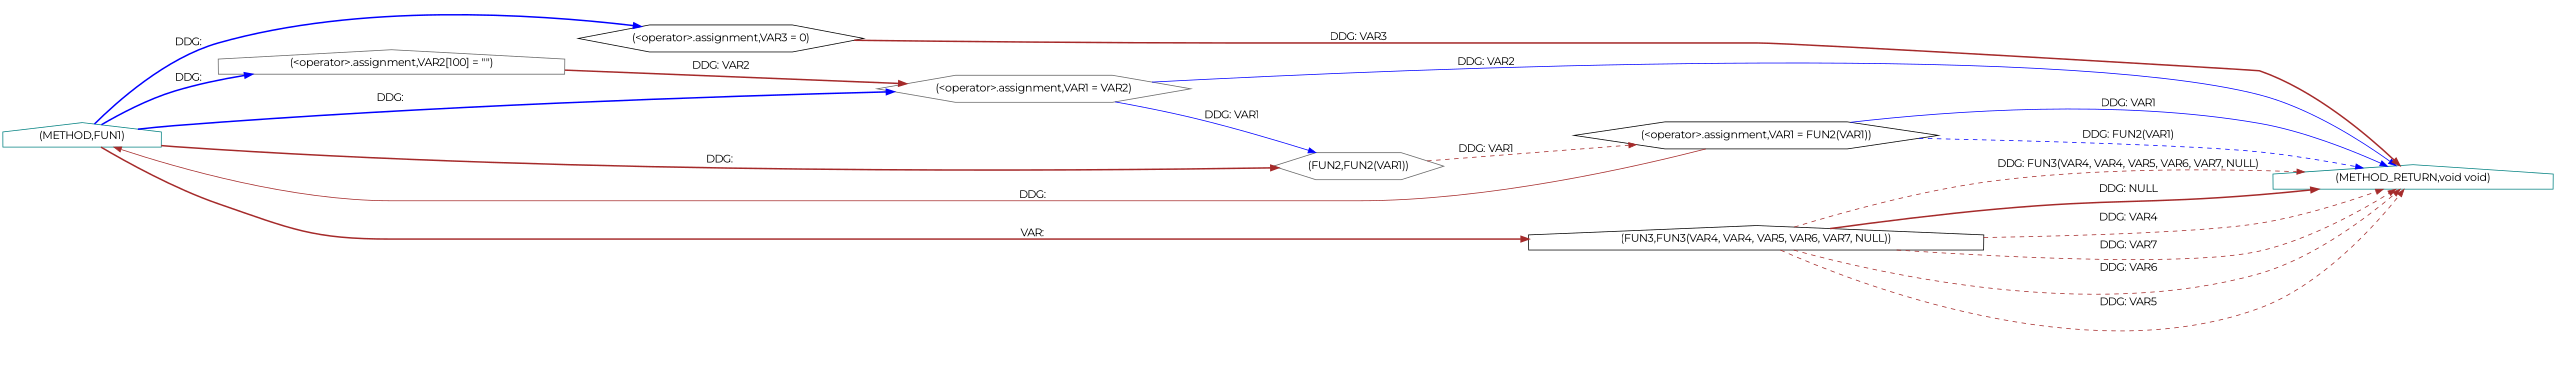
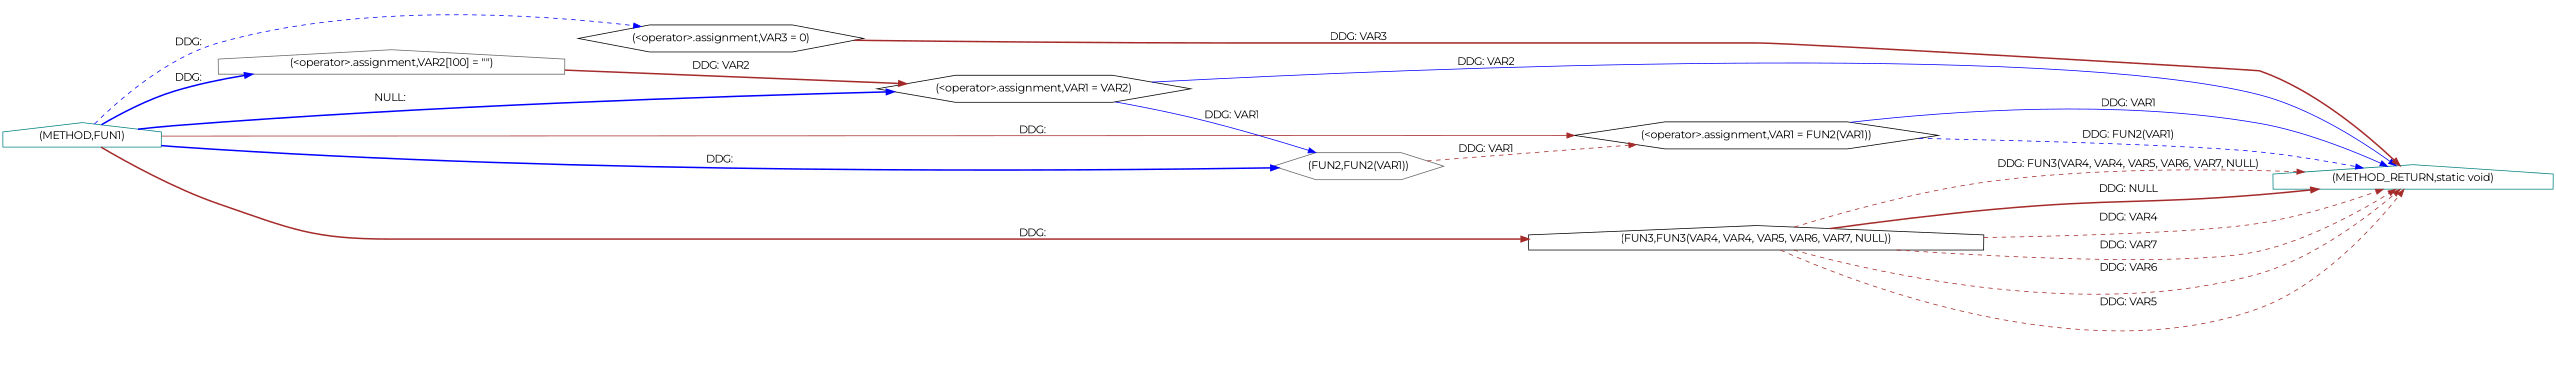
(350, 20) -> (350, 20)
(1034, 89) -> (1034, 89)
(392, 98) -> (392, 98)
(716, 168) -> (716, 168)
(2413, 178) -> (2413, 178)
(913, 201) -> (864, 136)
(1034, 233) -> (1034, 233)
